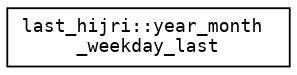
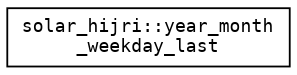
(149, 37) -> (149, 37)
